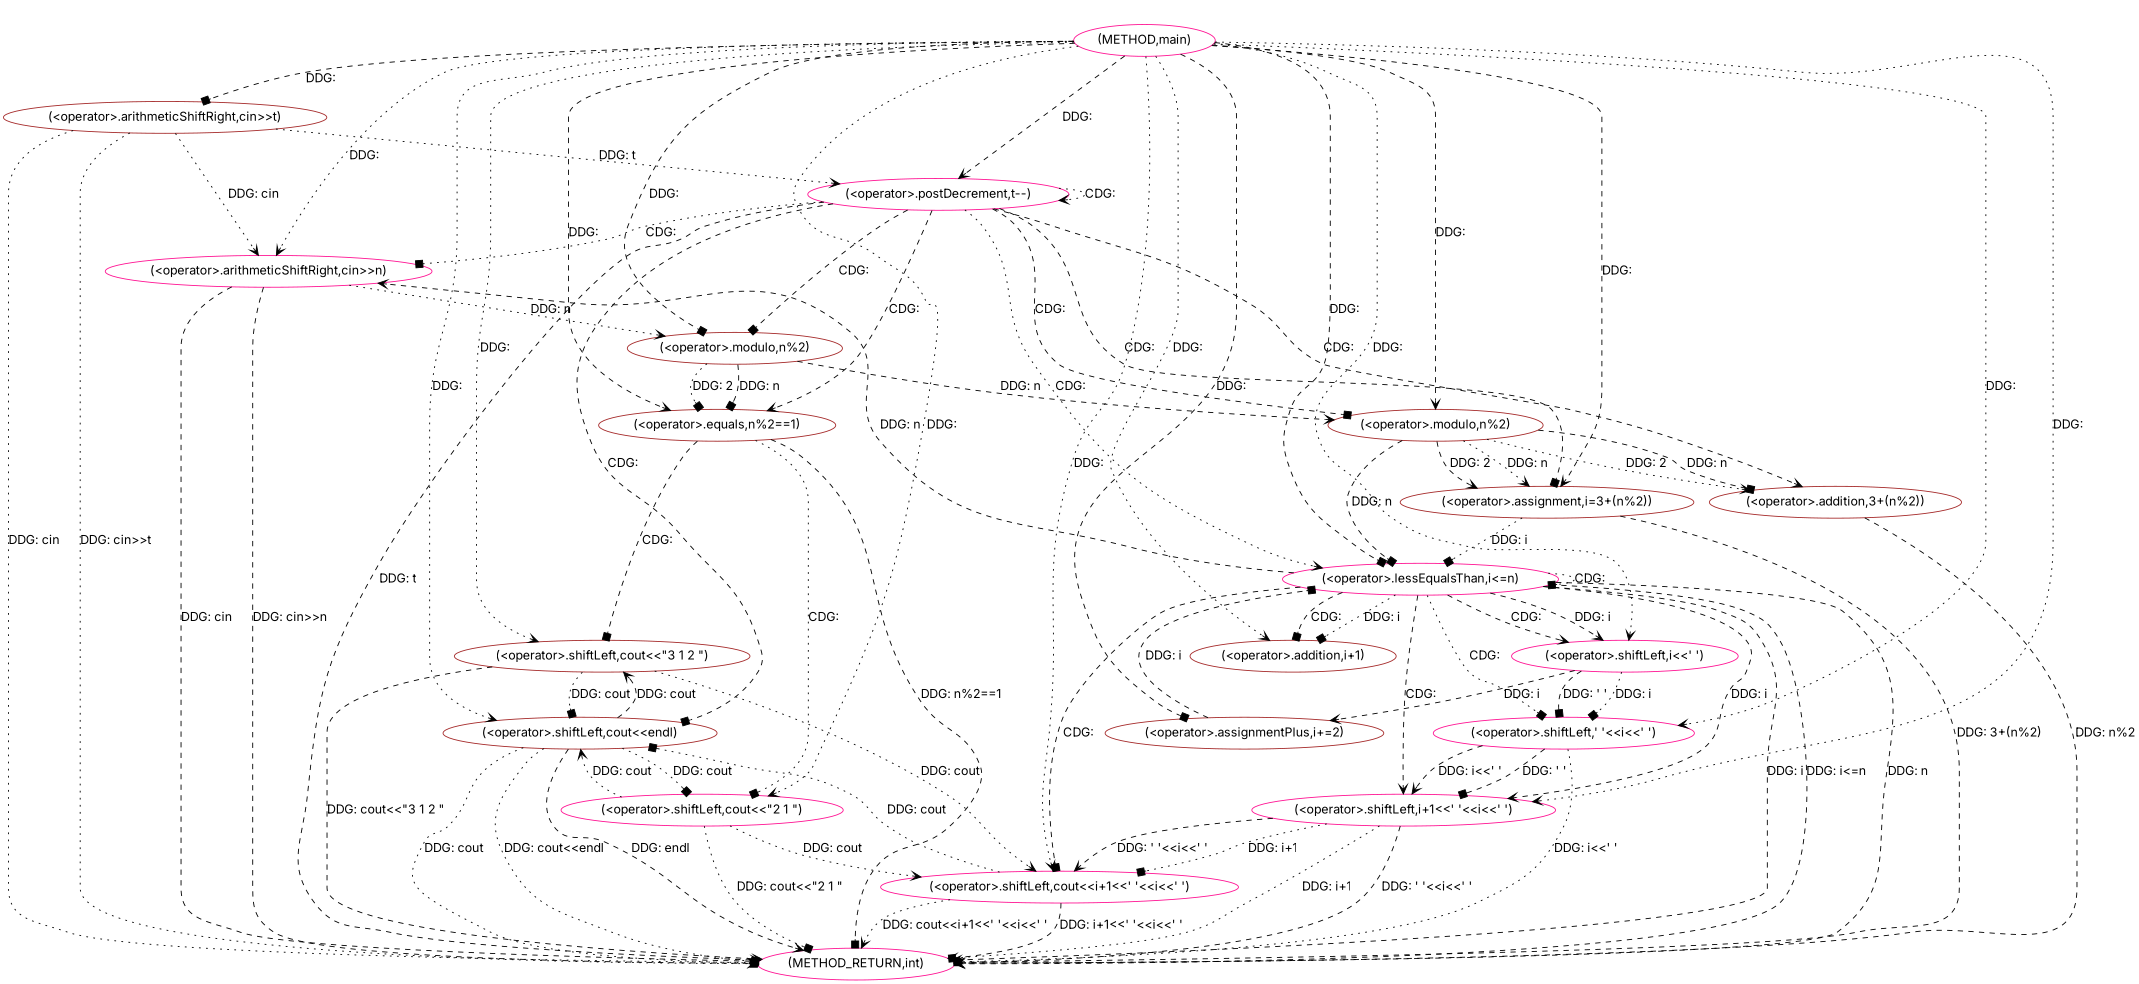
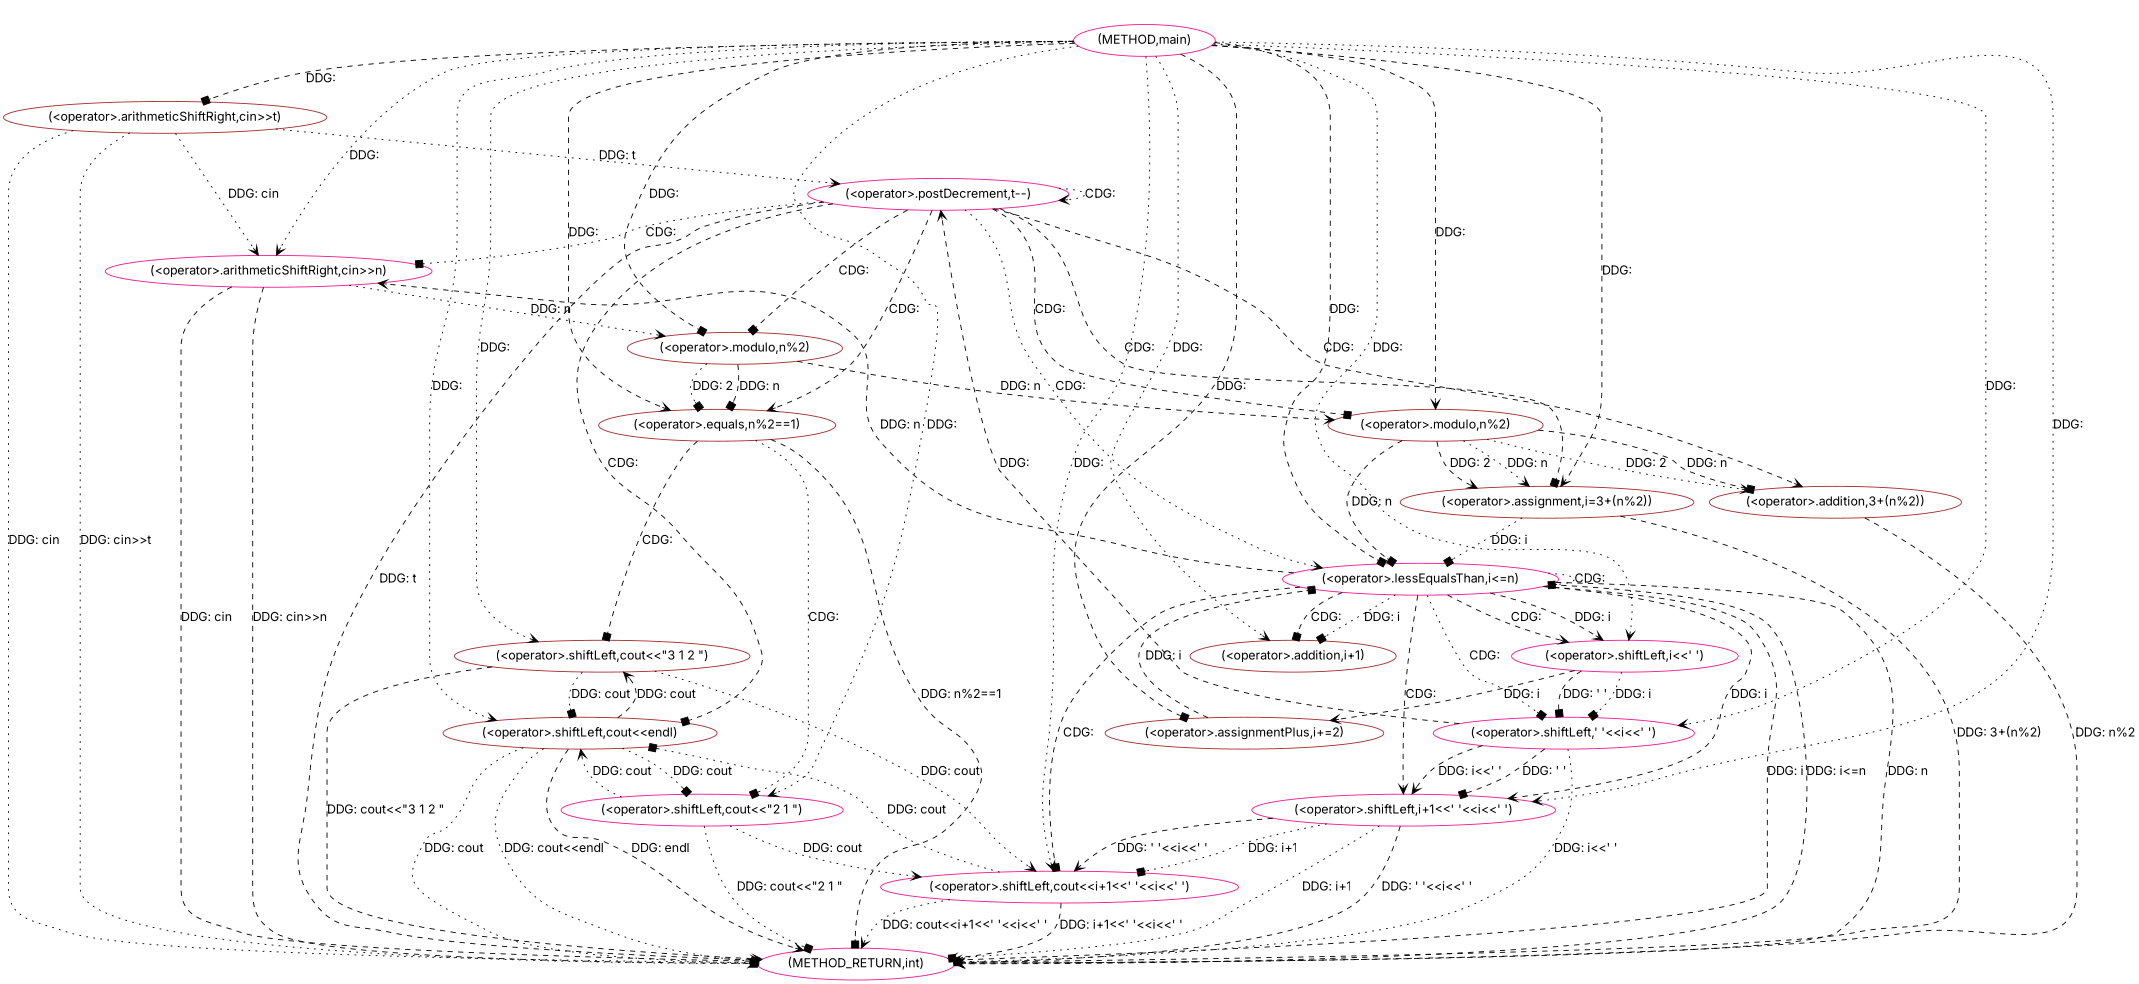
(1045, 115) -> (1099, 581)
